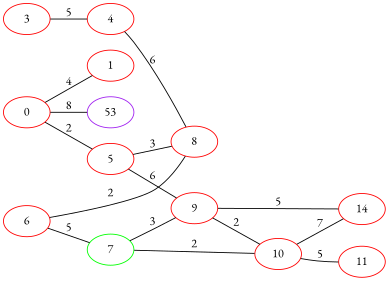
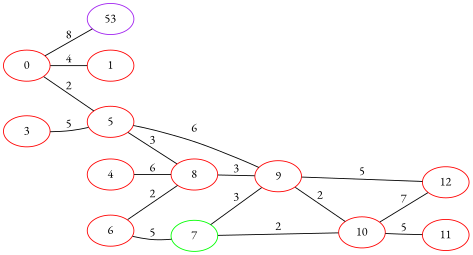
(69, 19) -> (69, 131)
none -> (236, 175)
(362, 209) -> (446, 182)
